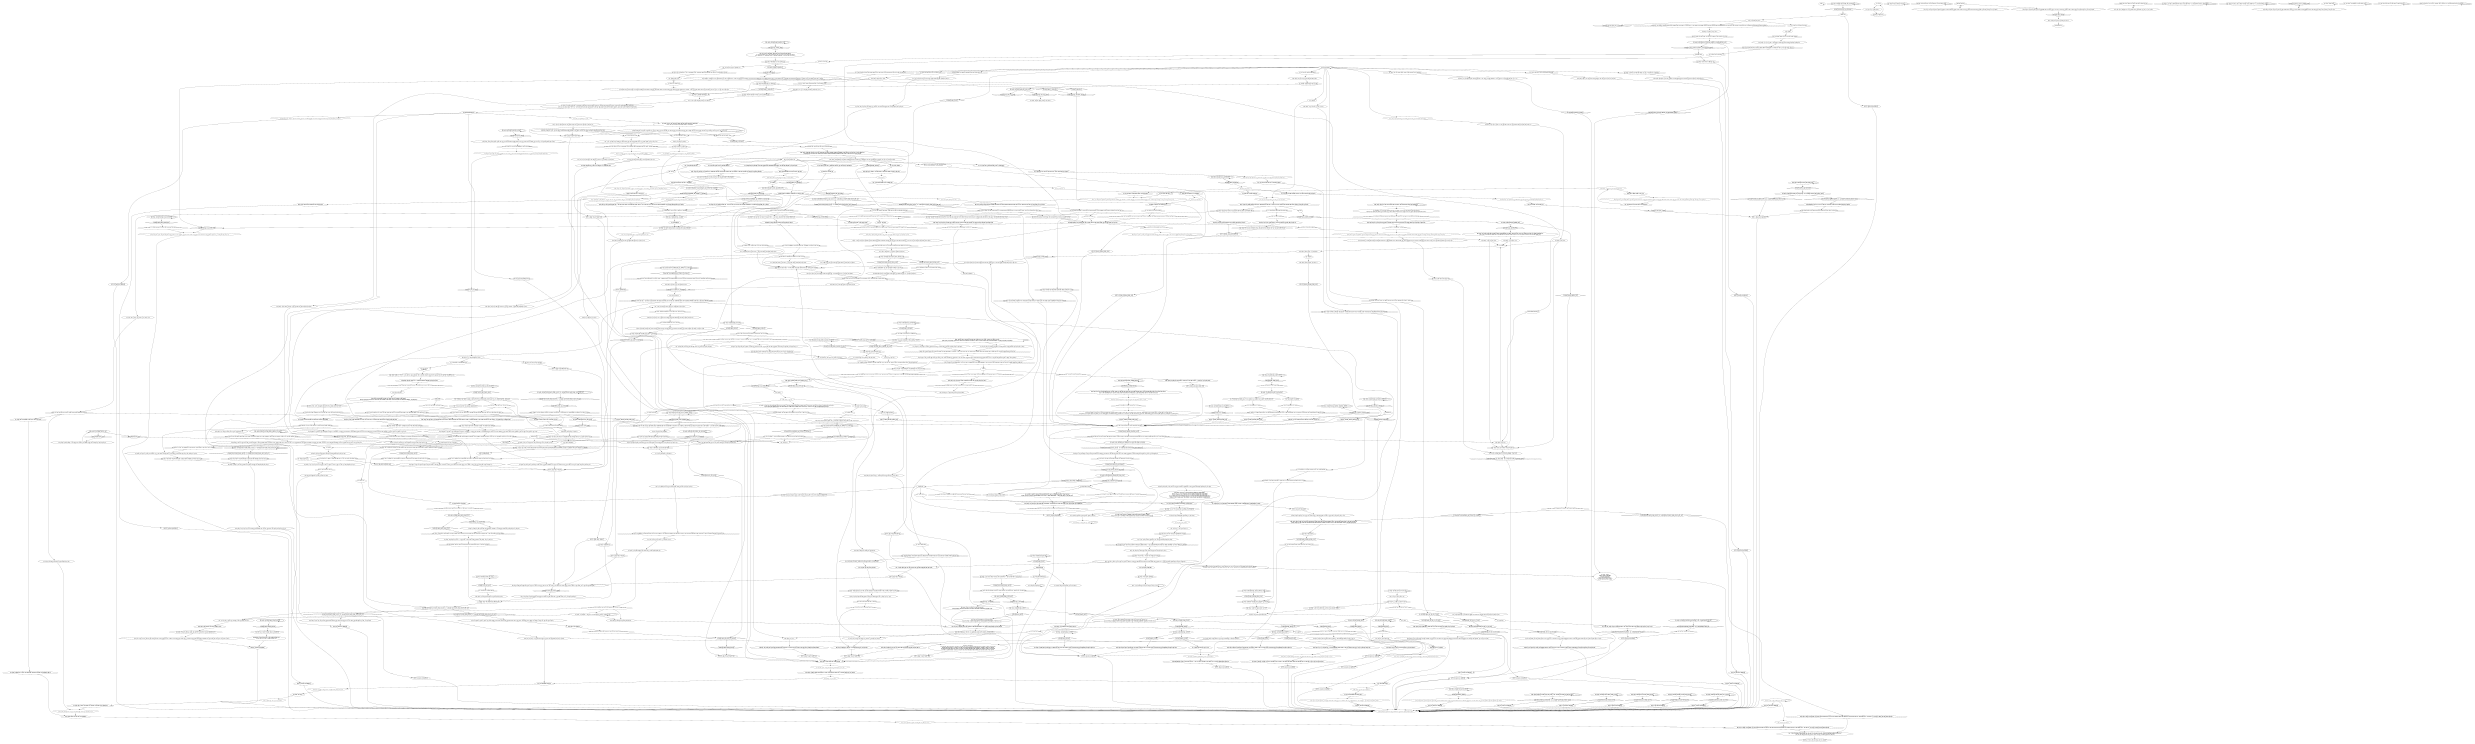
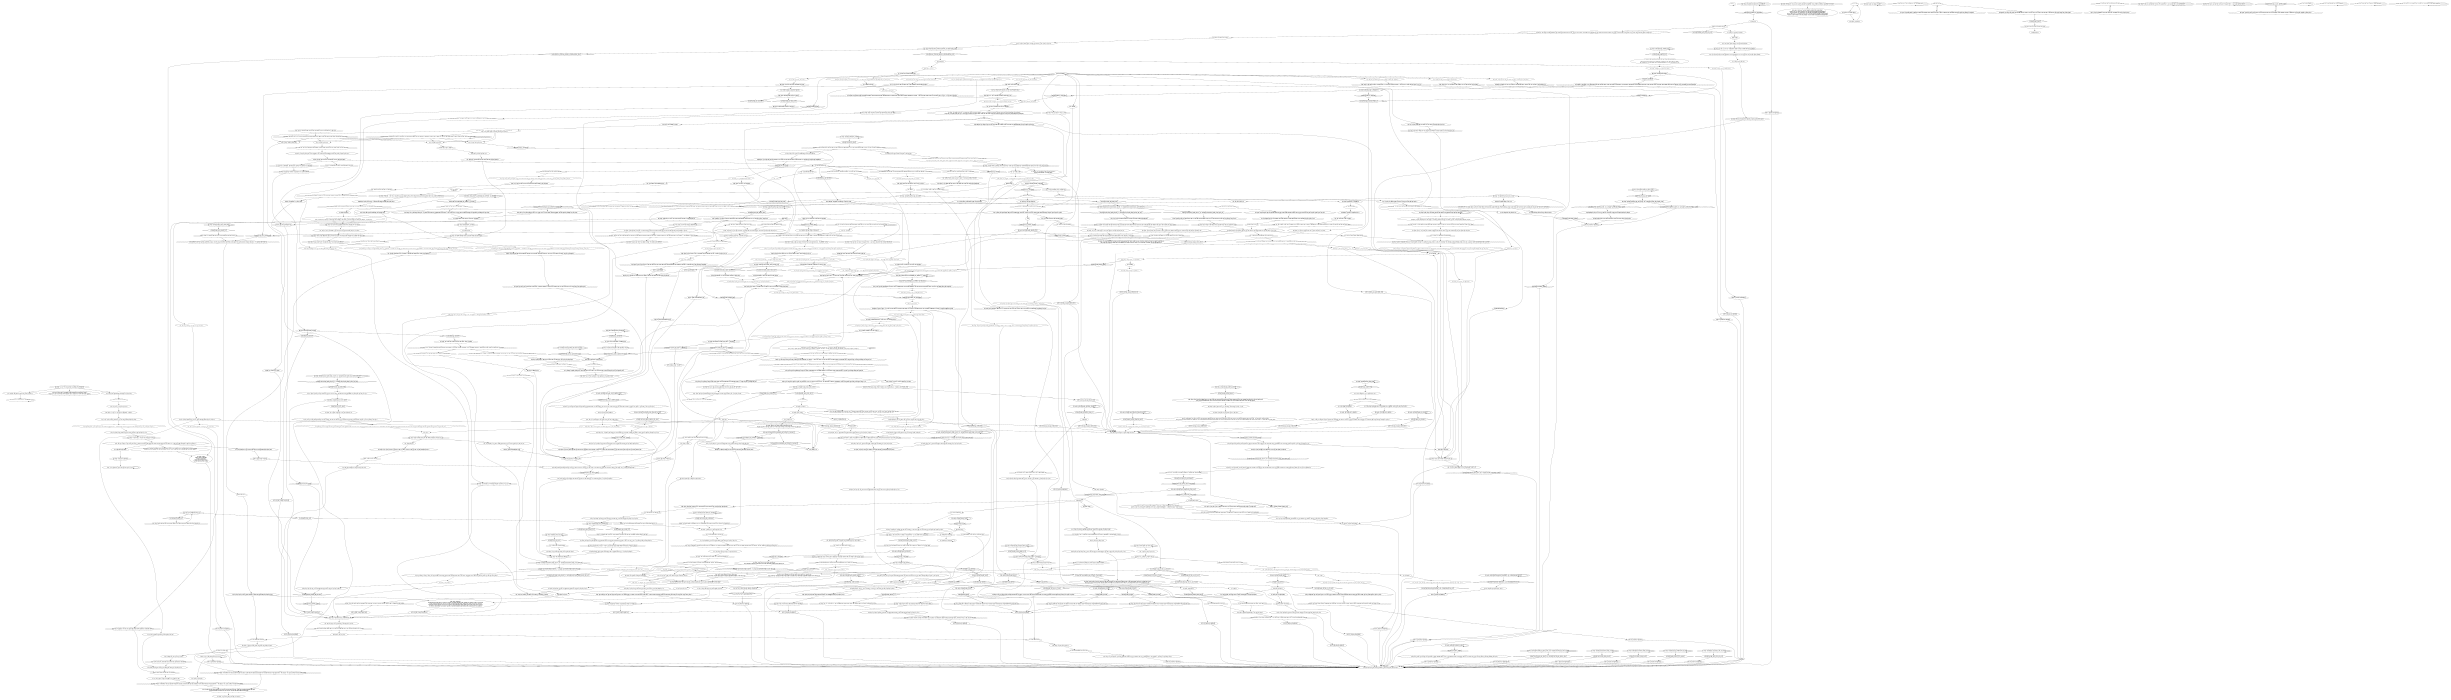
(1179, 504) -> none
